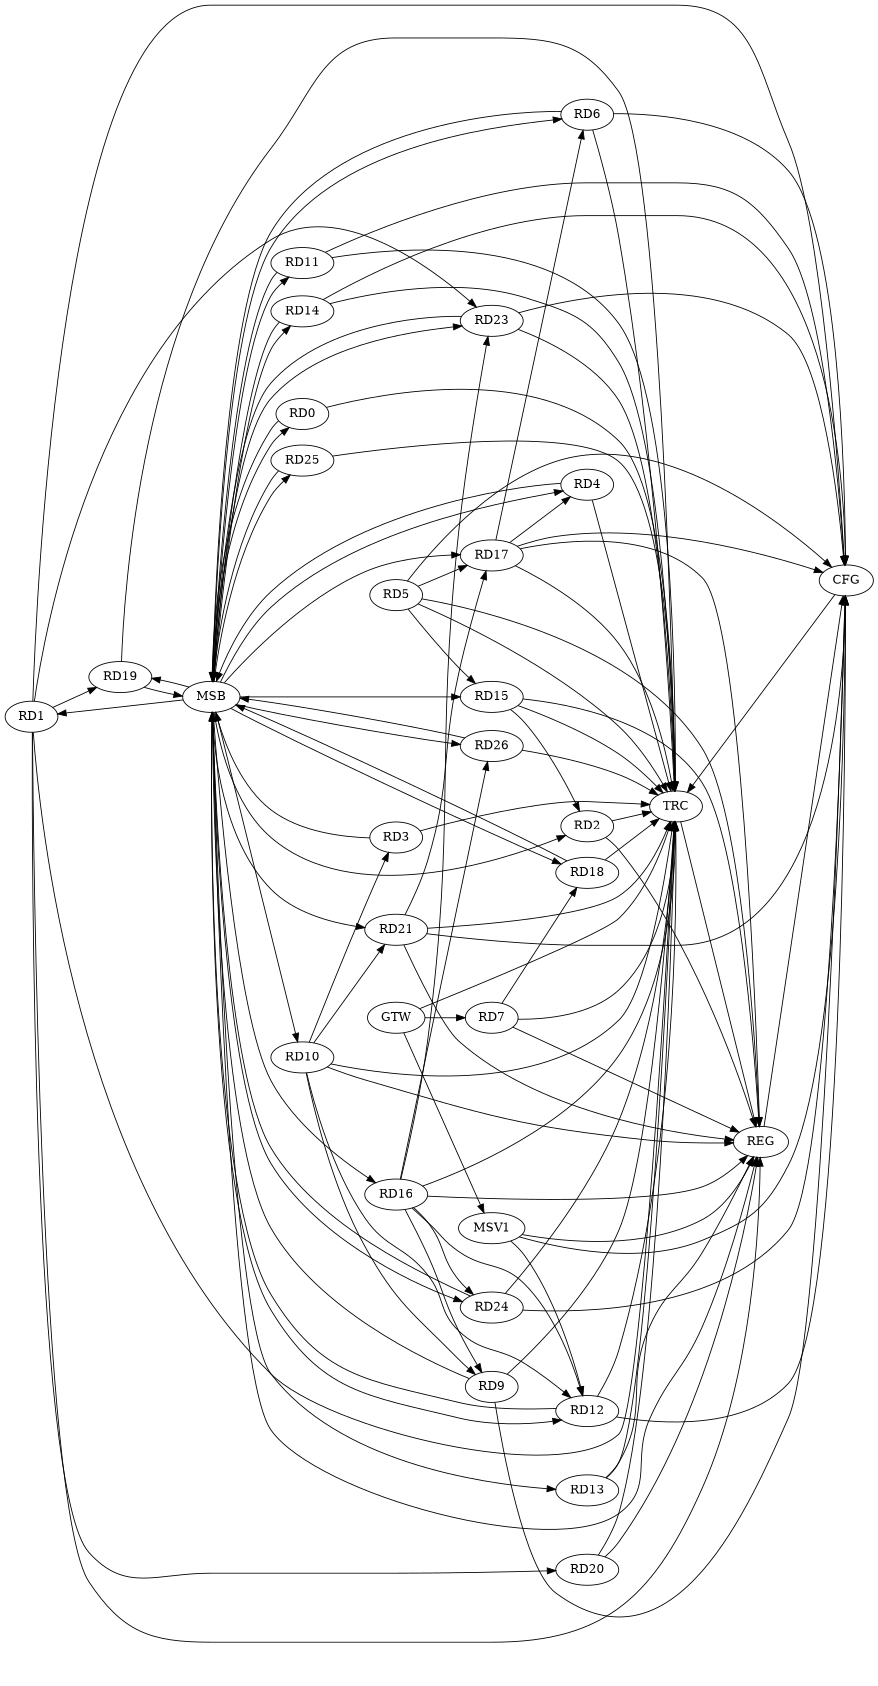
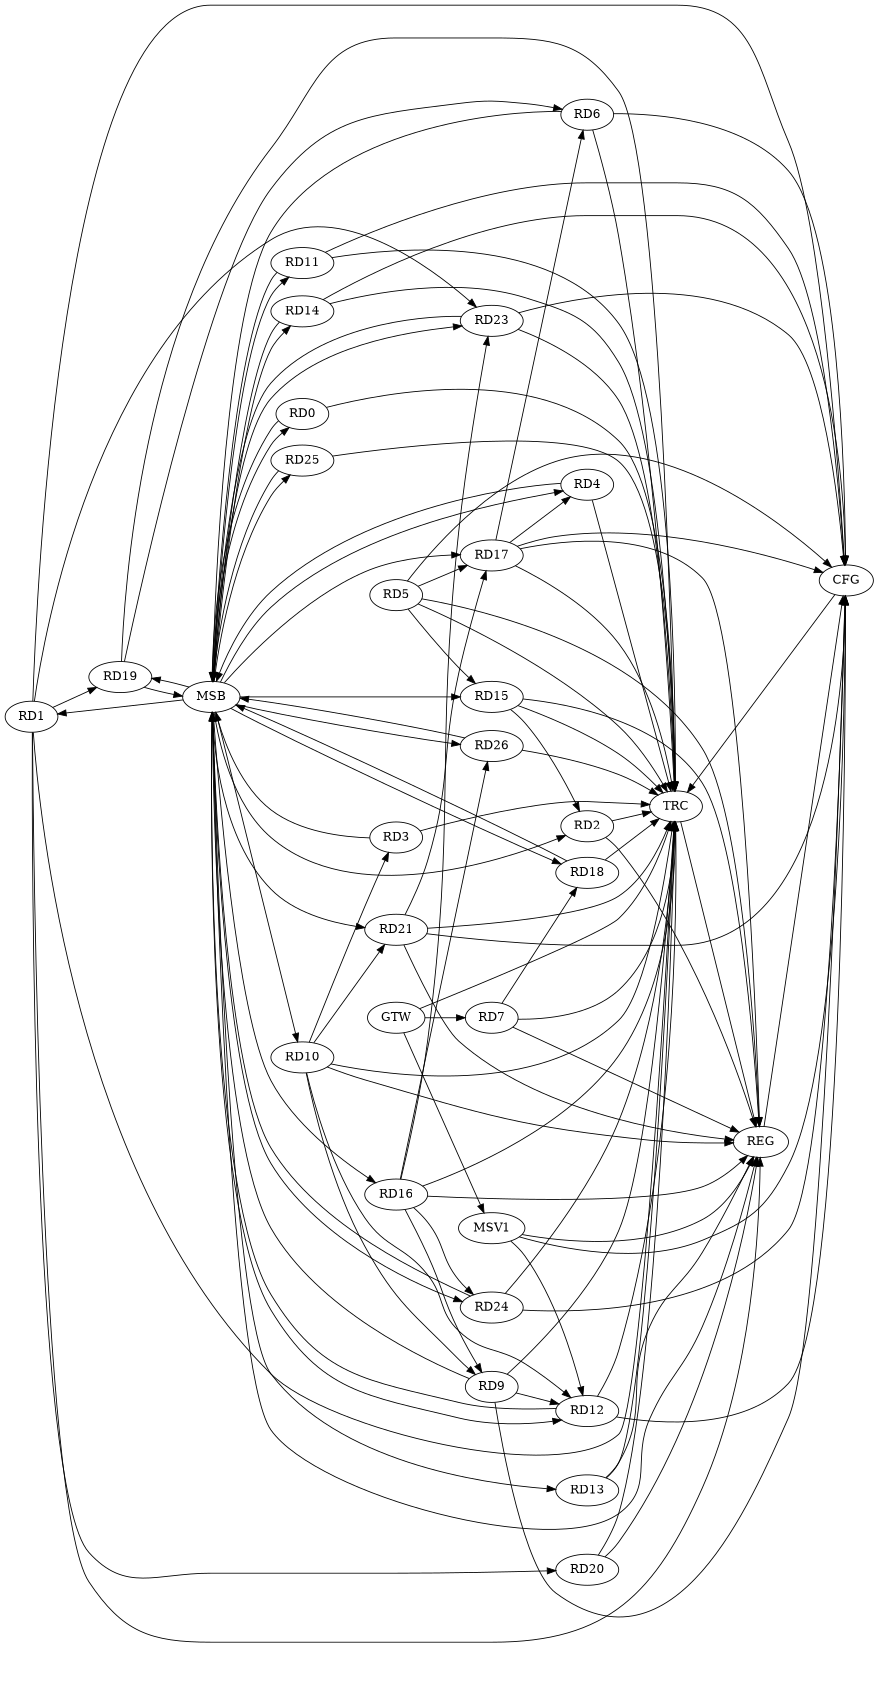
(263, 268) -> (223, 291)
(512, 1274) -> (533, 1397)
